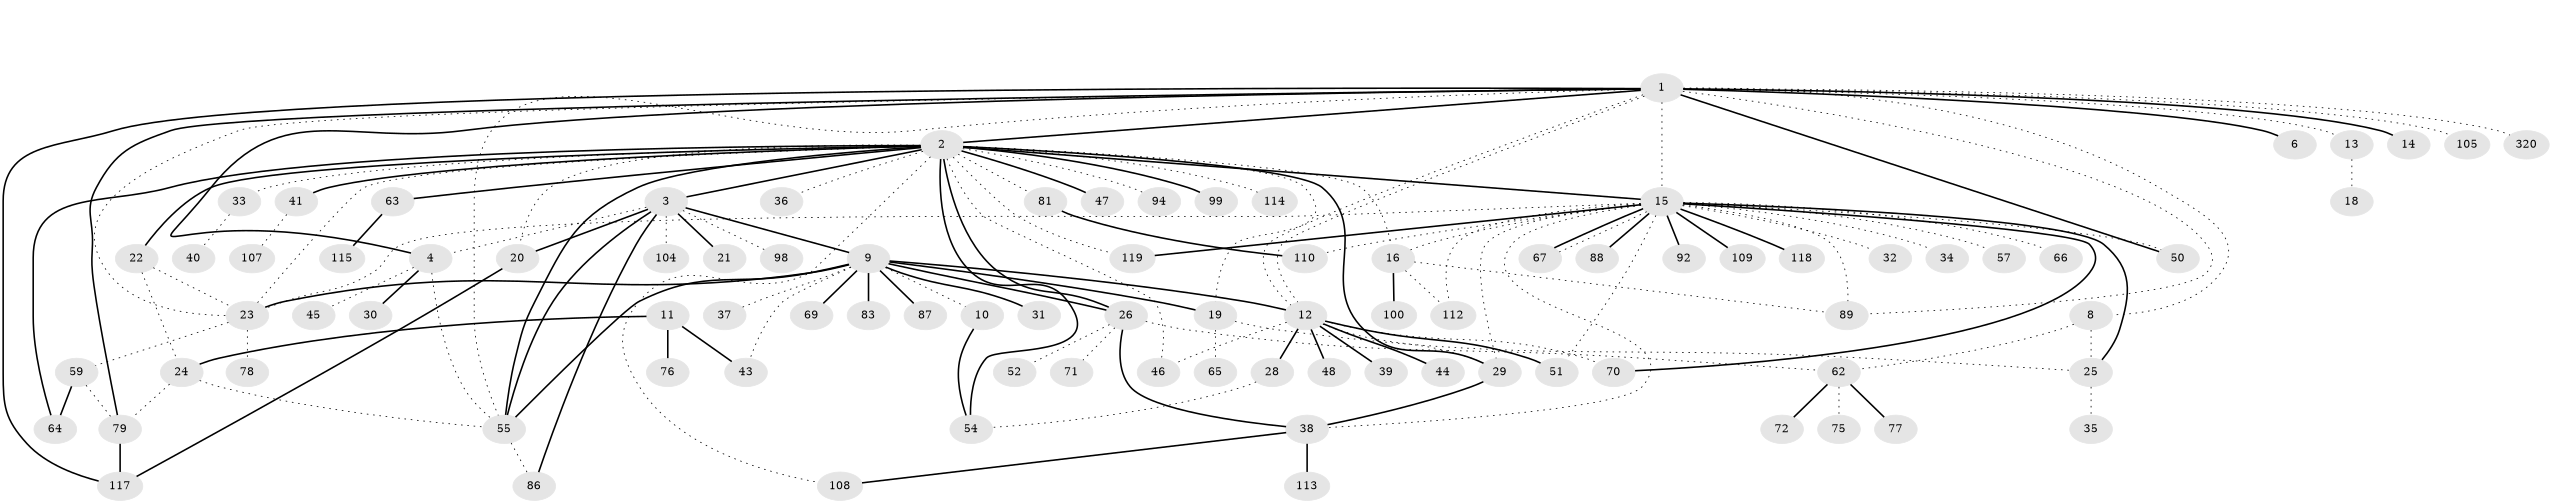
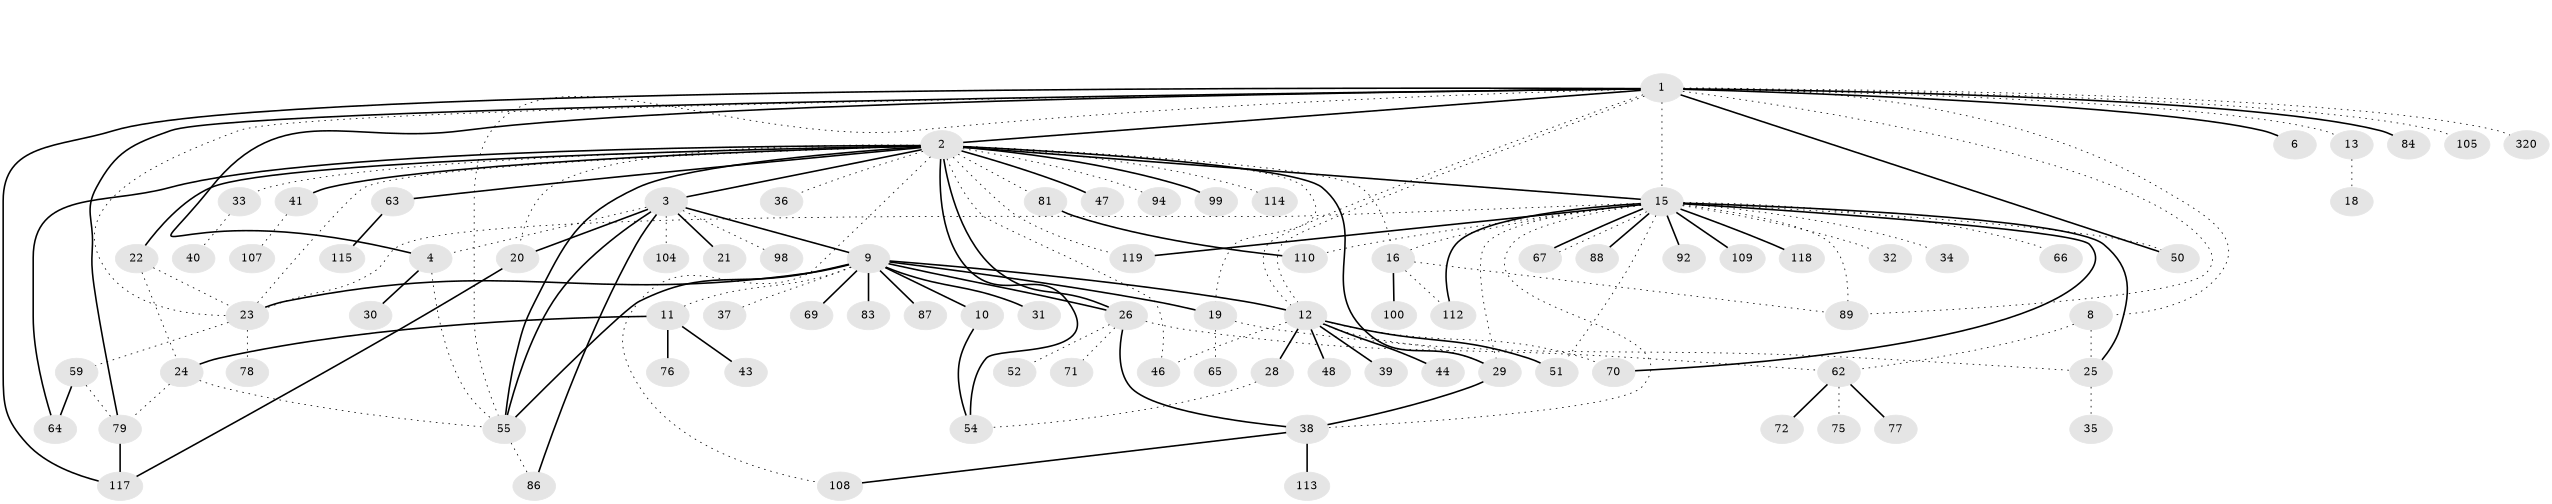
(2409, 145) -> (2409, 145)
(1458, 242) -> (1458, 242)
(2004, 259) -> none
(925, 287) -> (925, 287)
(787, 299) -> (755, 288)
(314, 316) -> none
